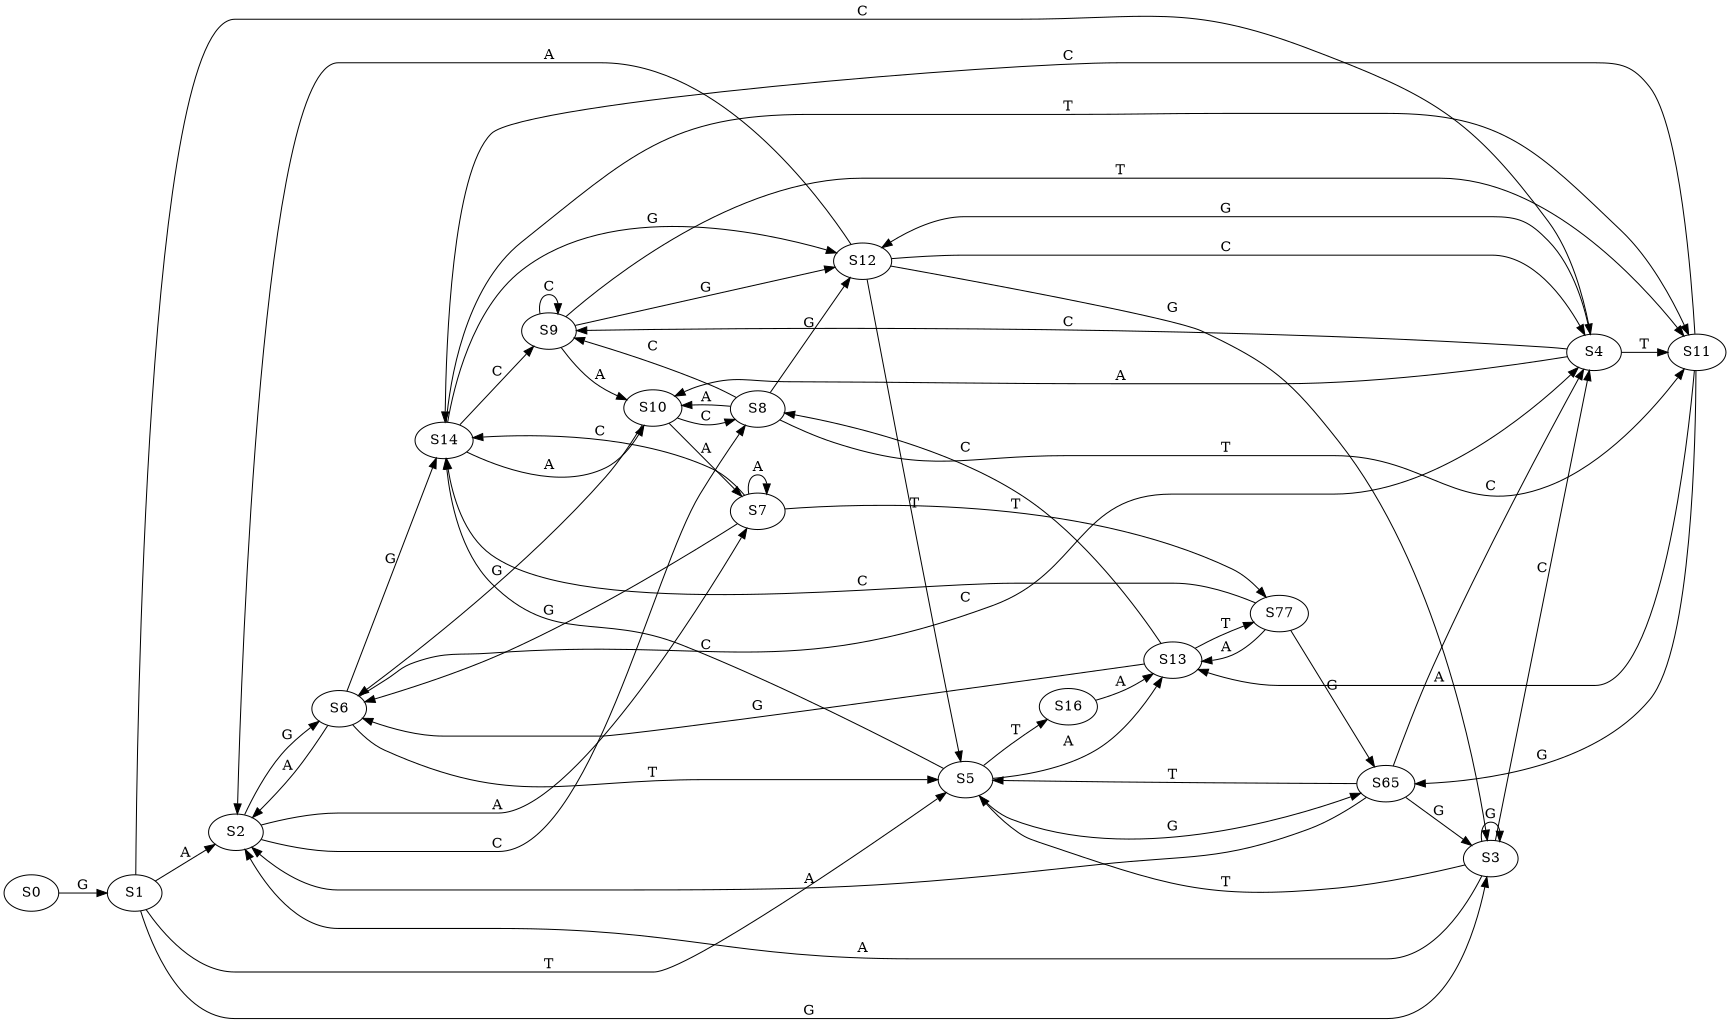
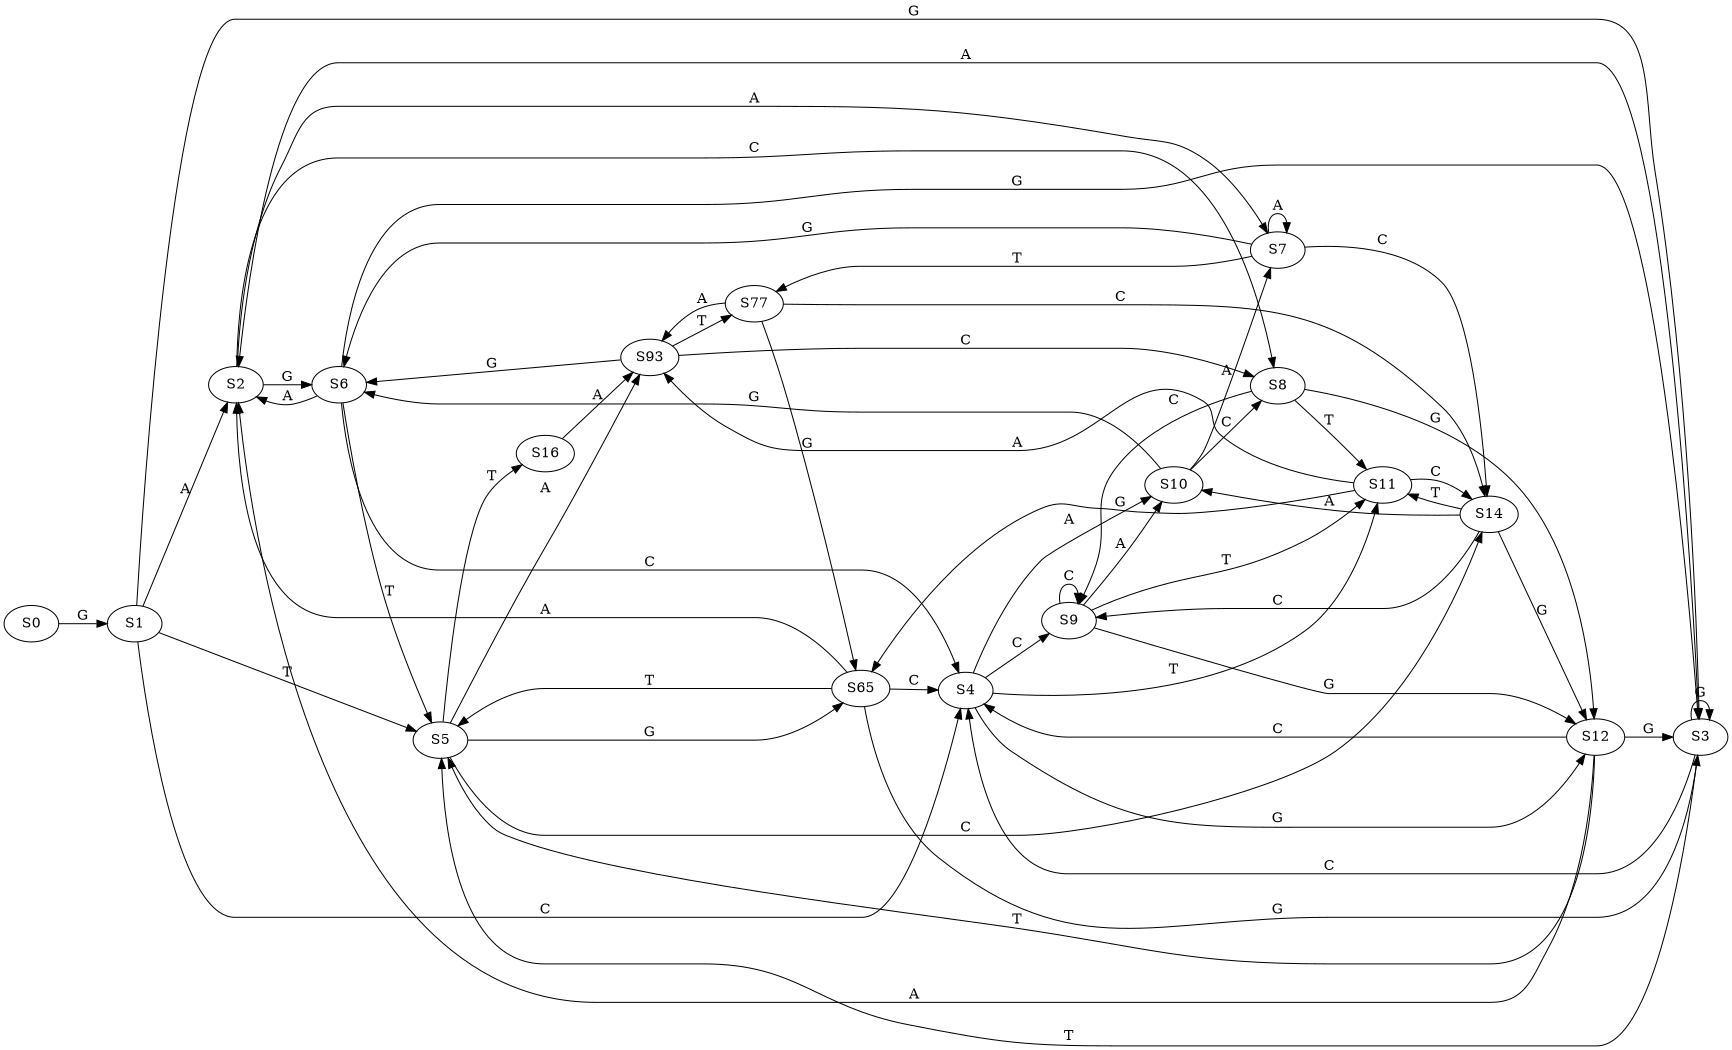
(711, 405) -> none
(390, 580) -> (1148, 188)
(1173, 660) -> (650, 357)
